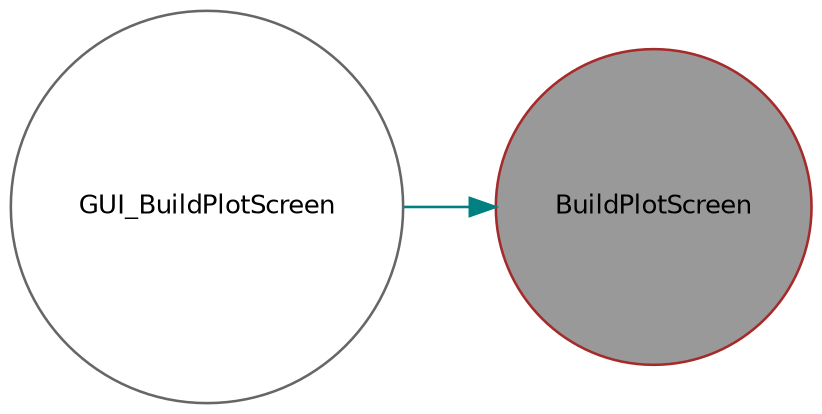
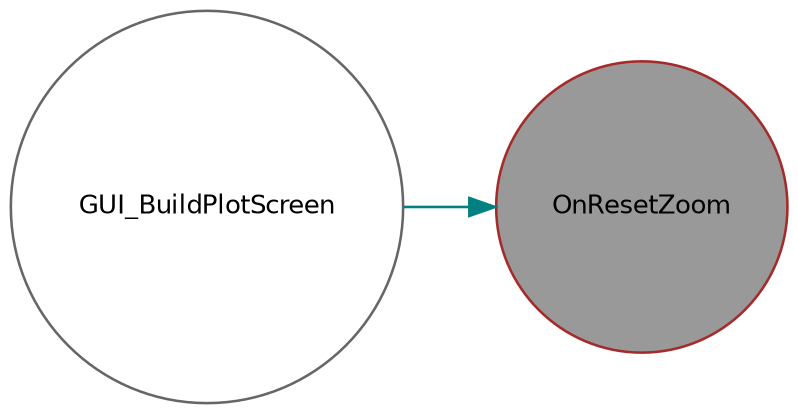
(654, 207) -> (642, 207)
